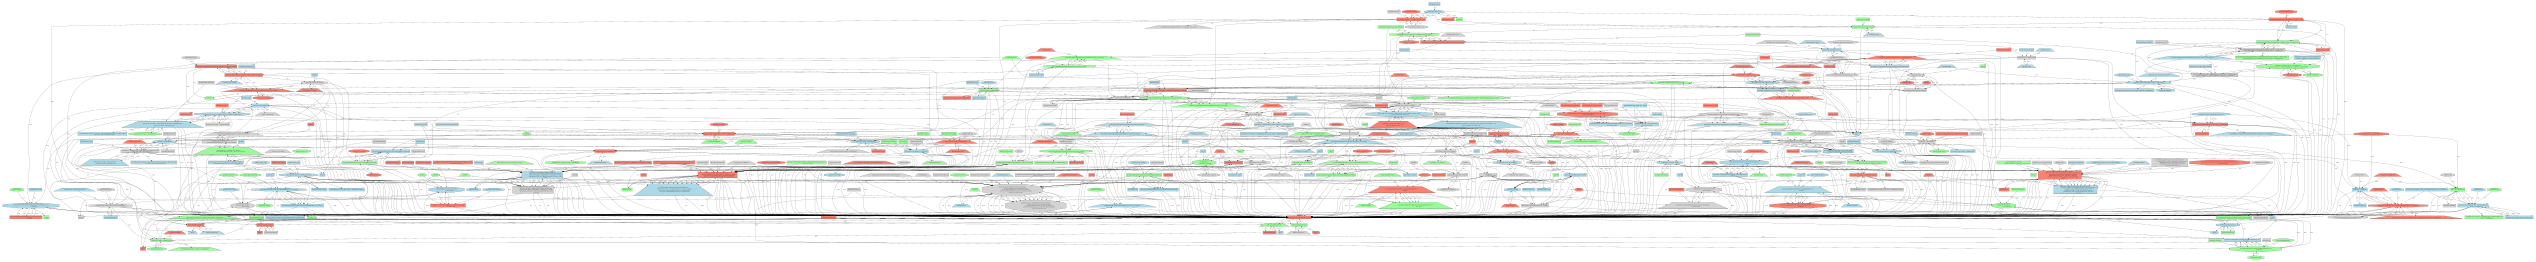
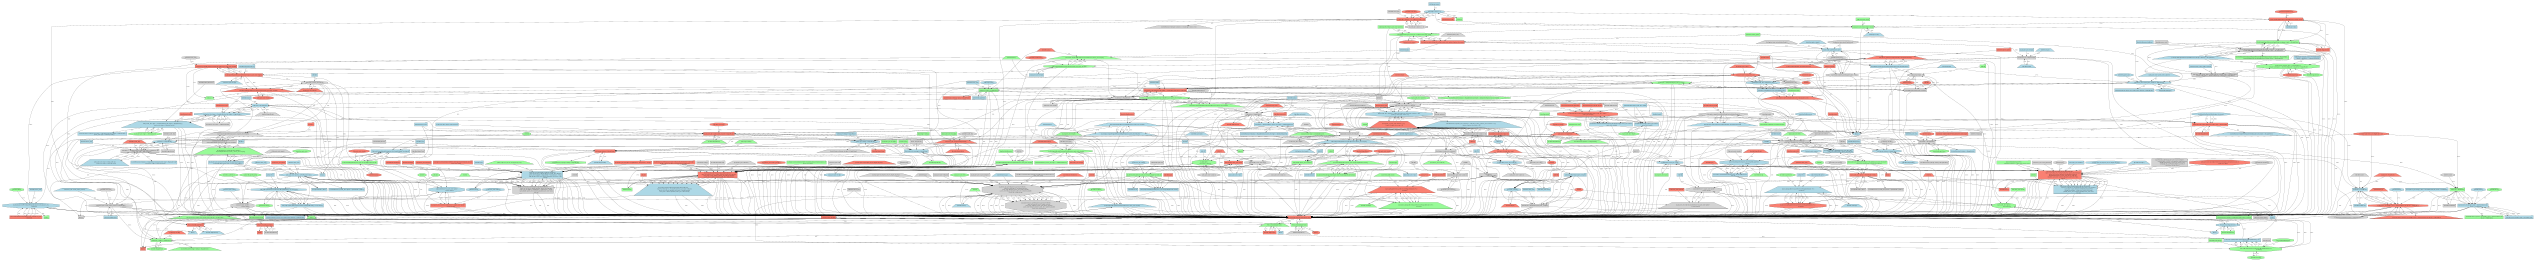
(1556, 175) -> (1556, 175)
